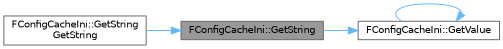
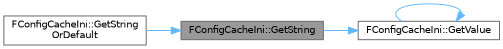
(75, 30) -> (75, 30)
